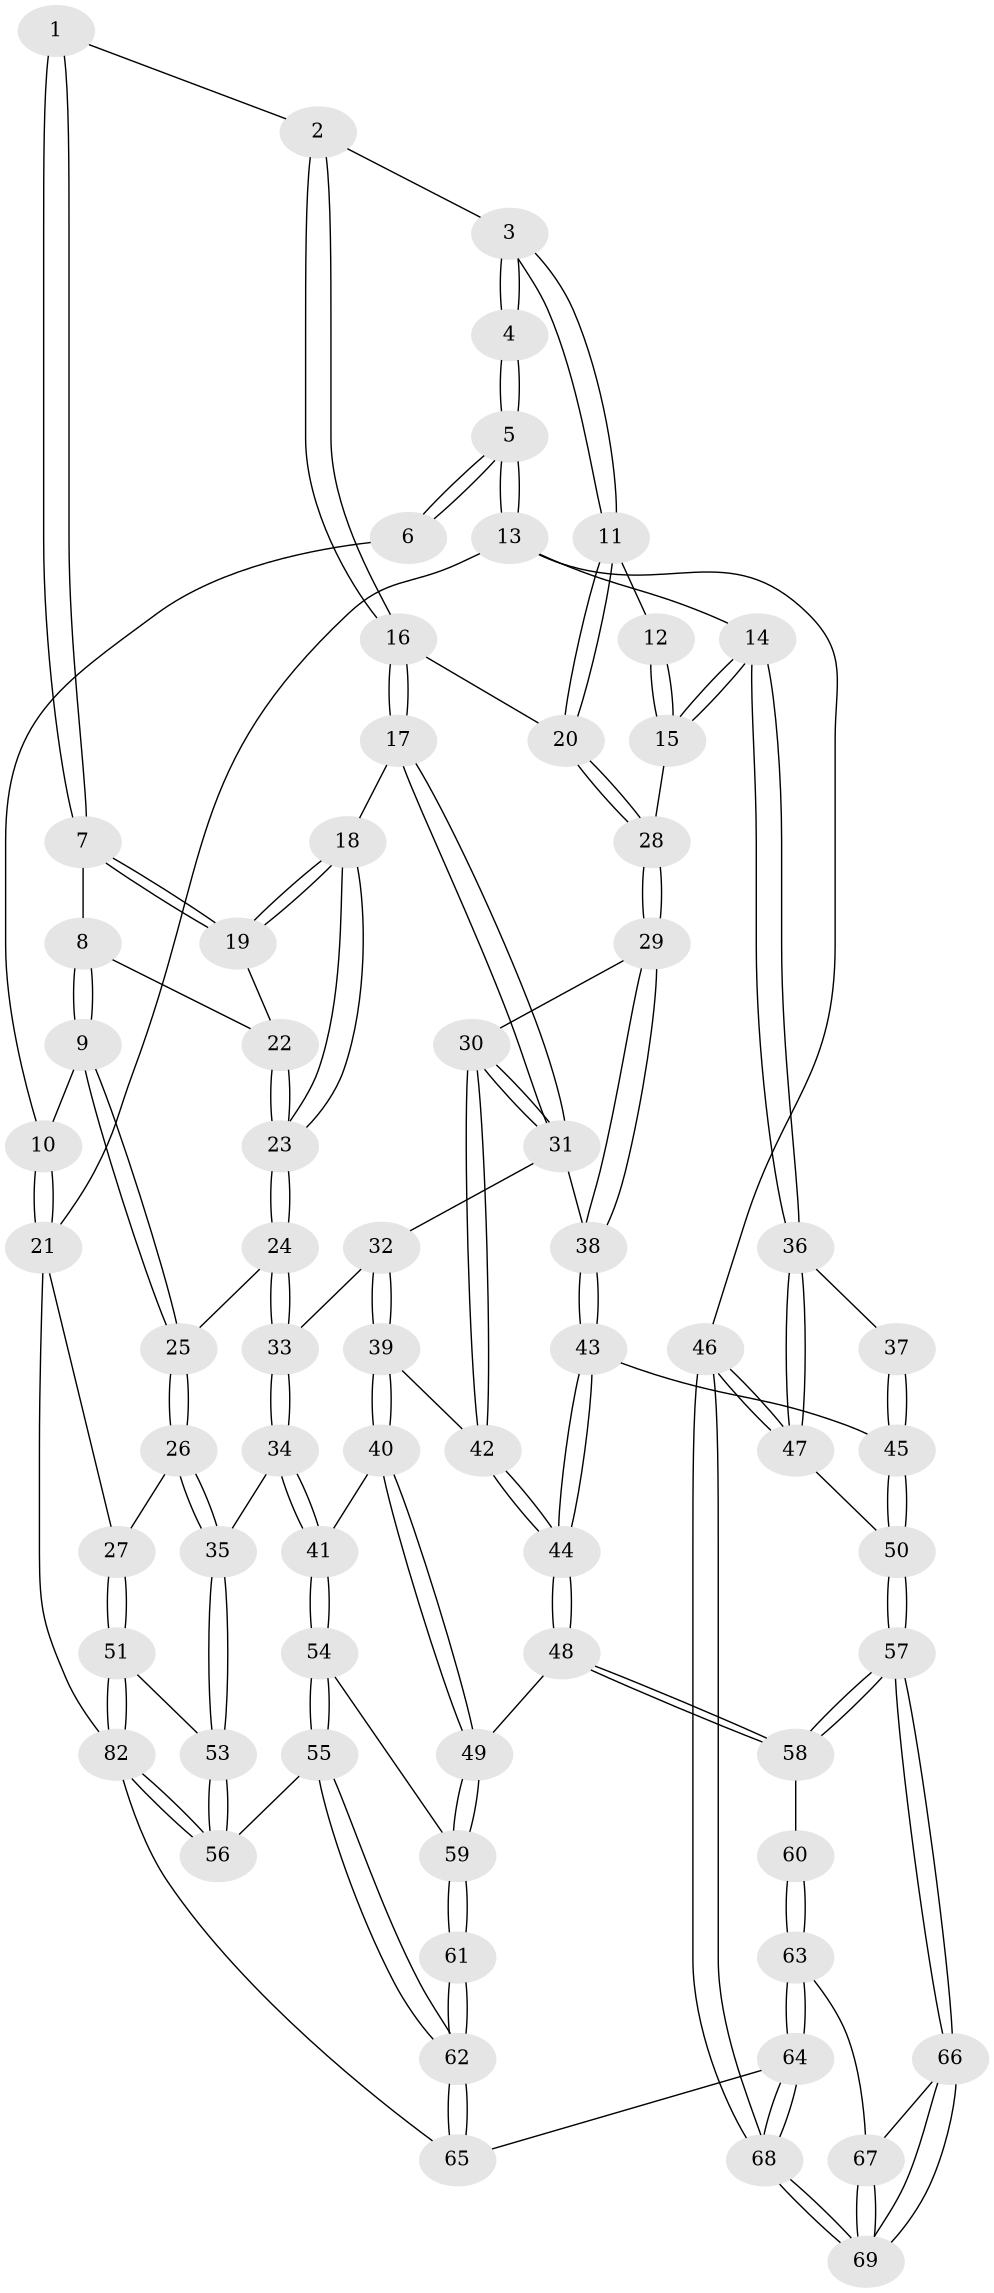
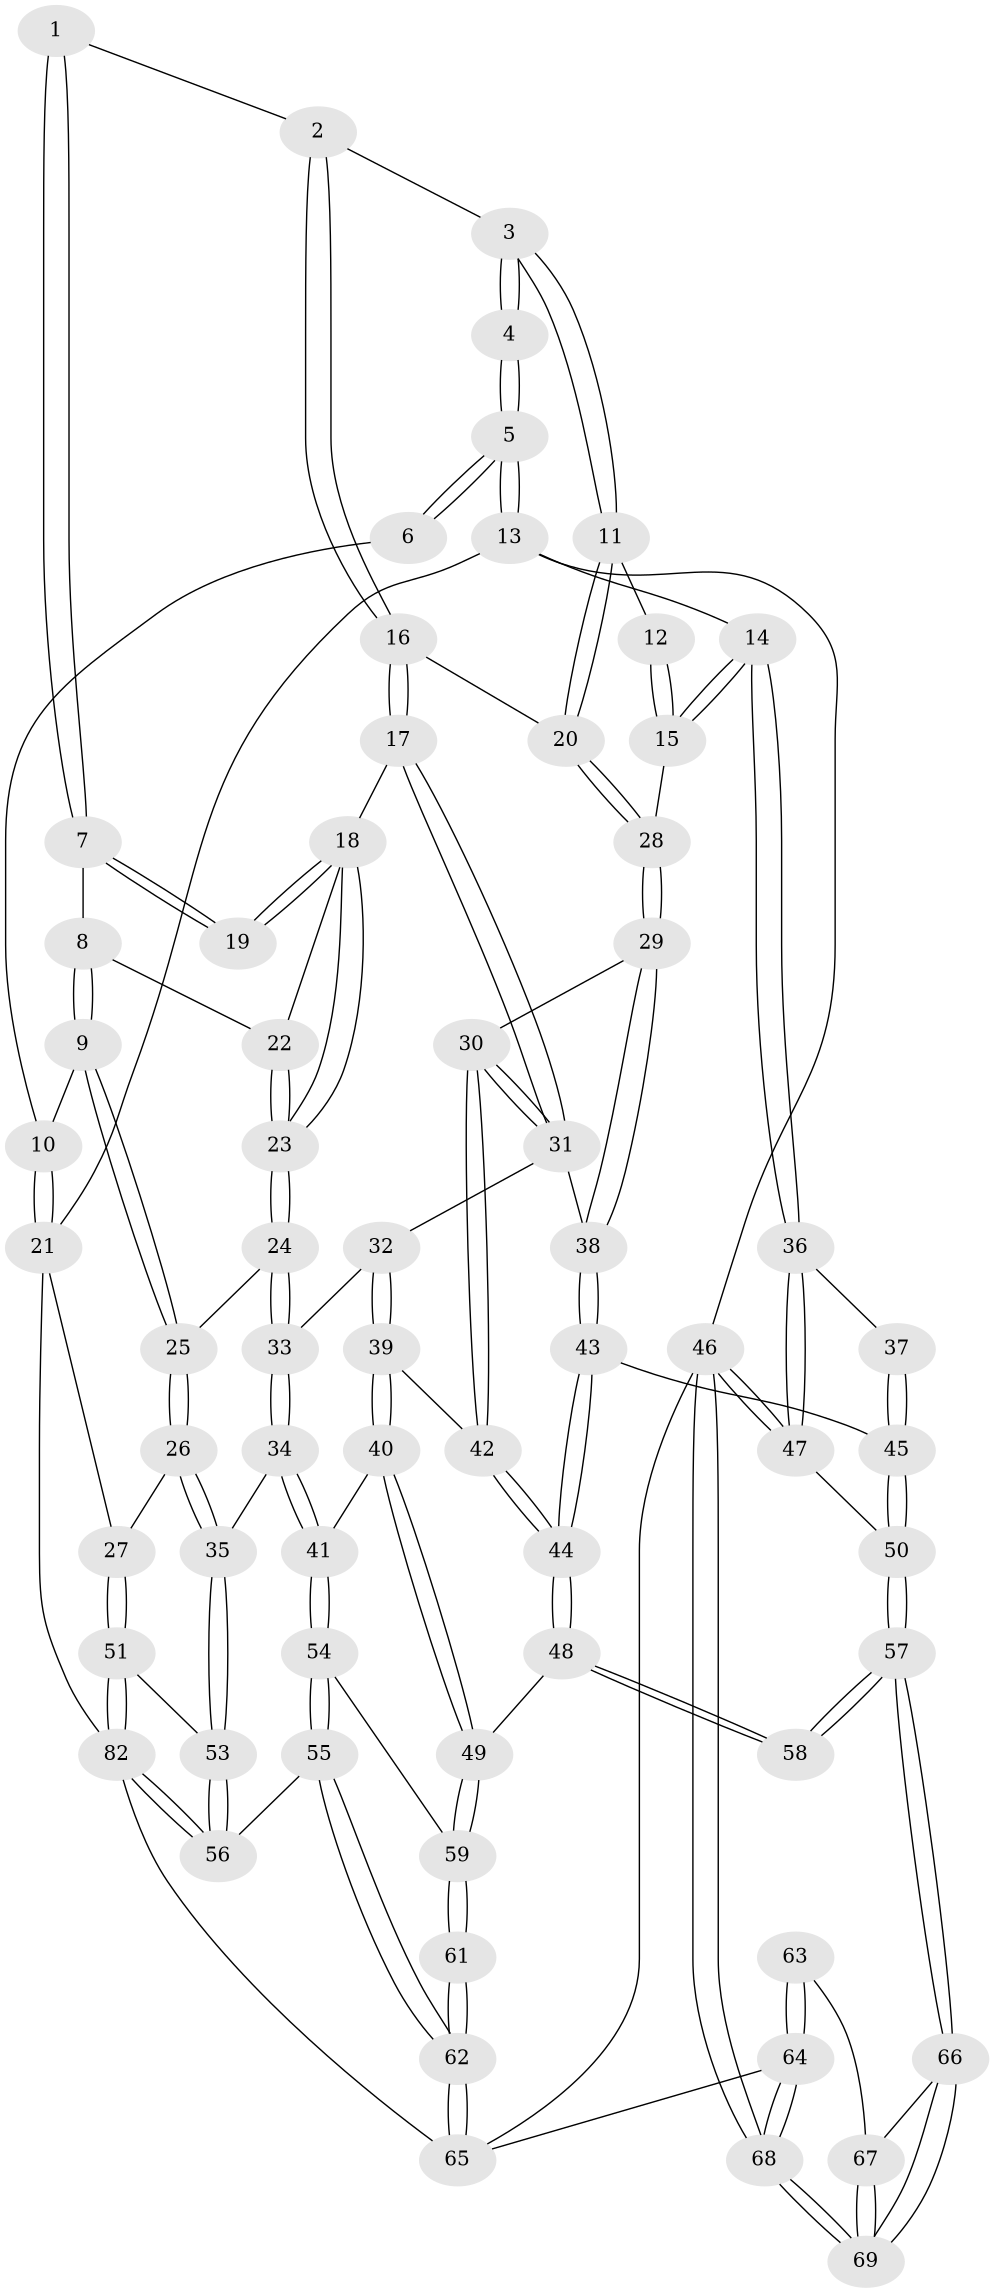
(259, 994) -> (314, 944)
none -> (639, 1786)
(796, 1856) -> none
